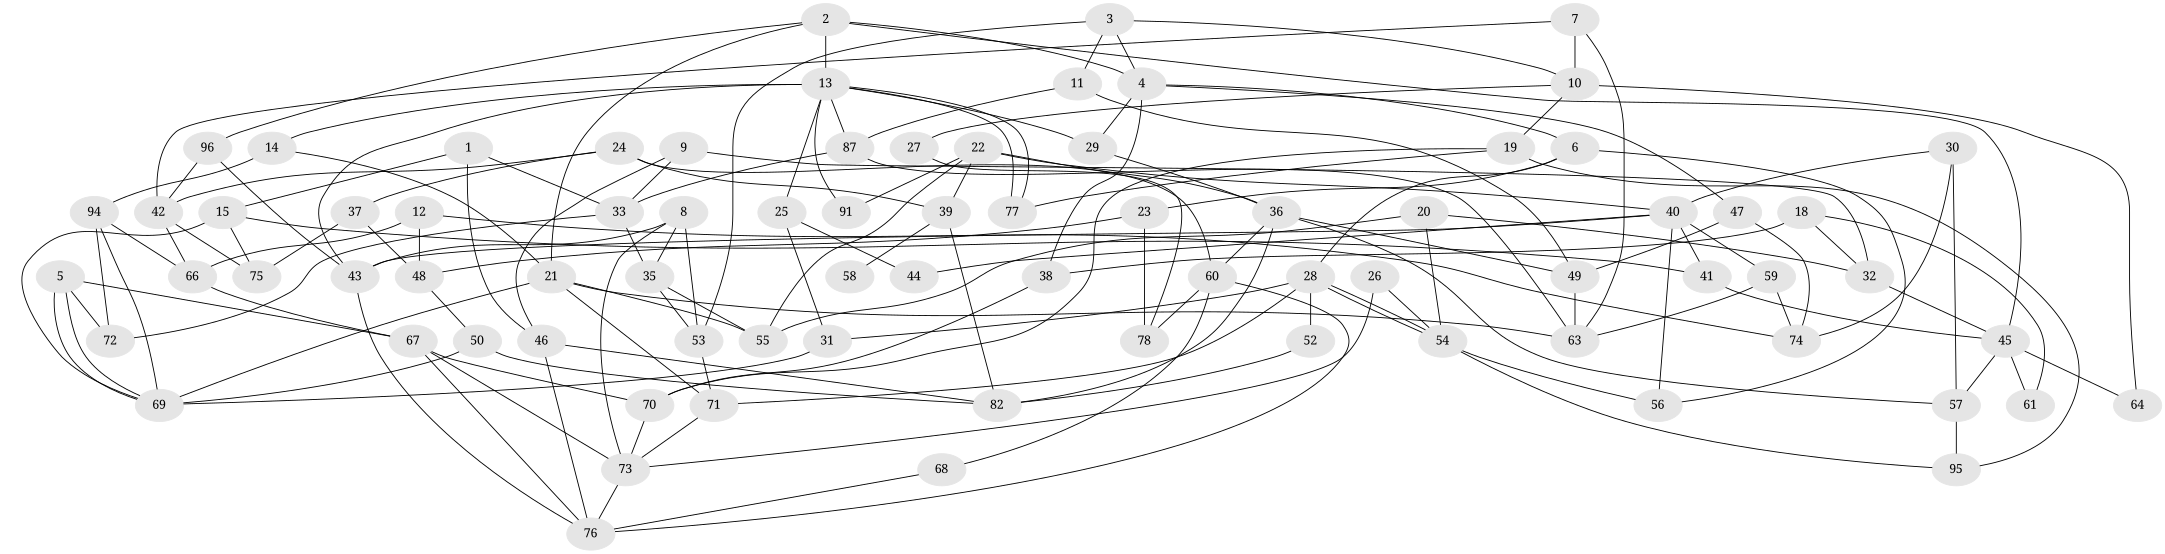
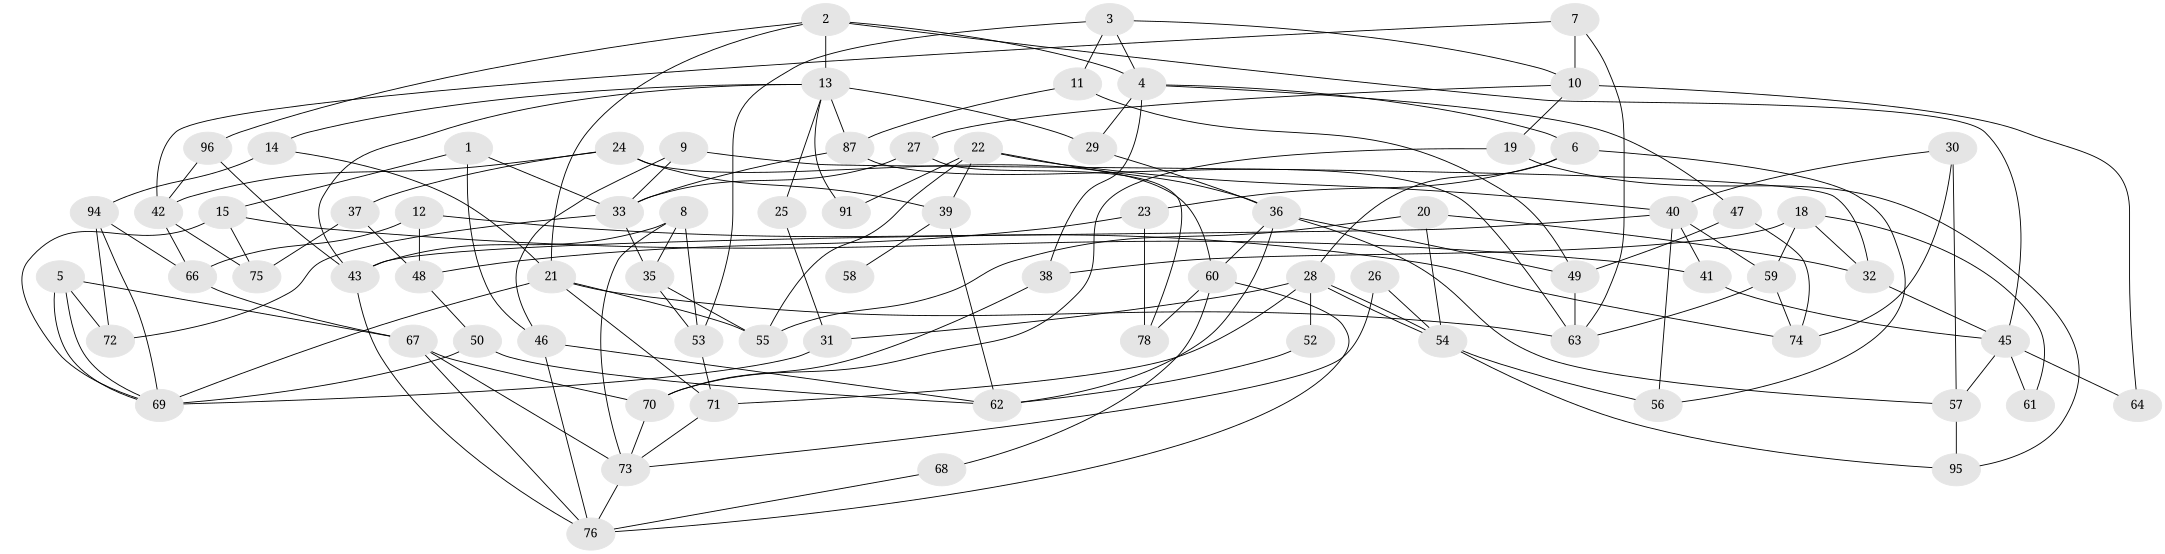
none -> (780, 180)
(1012, 213) -> none
none -> (1784, 250)
(914, 277) -> none
(997, 405) -> (997, 405)
